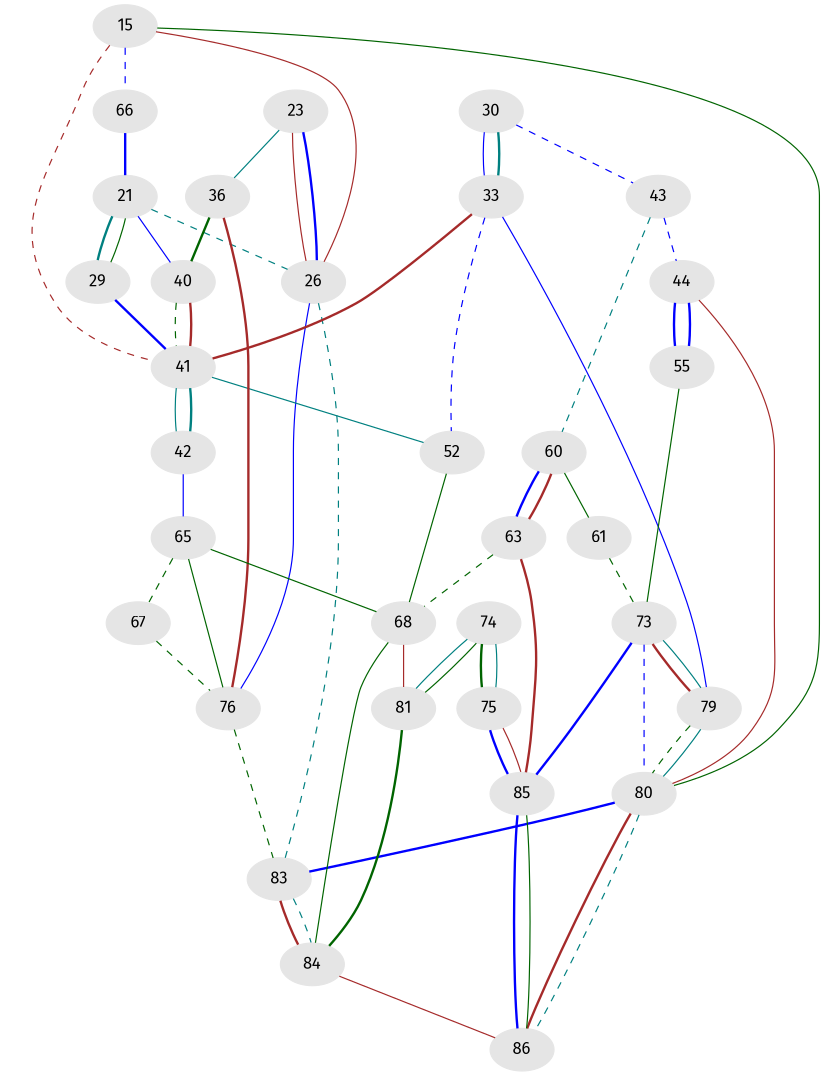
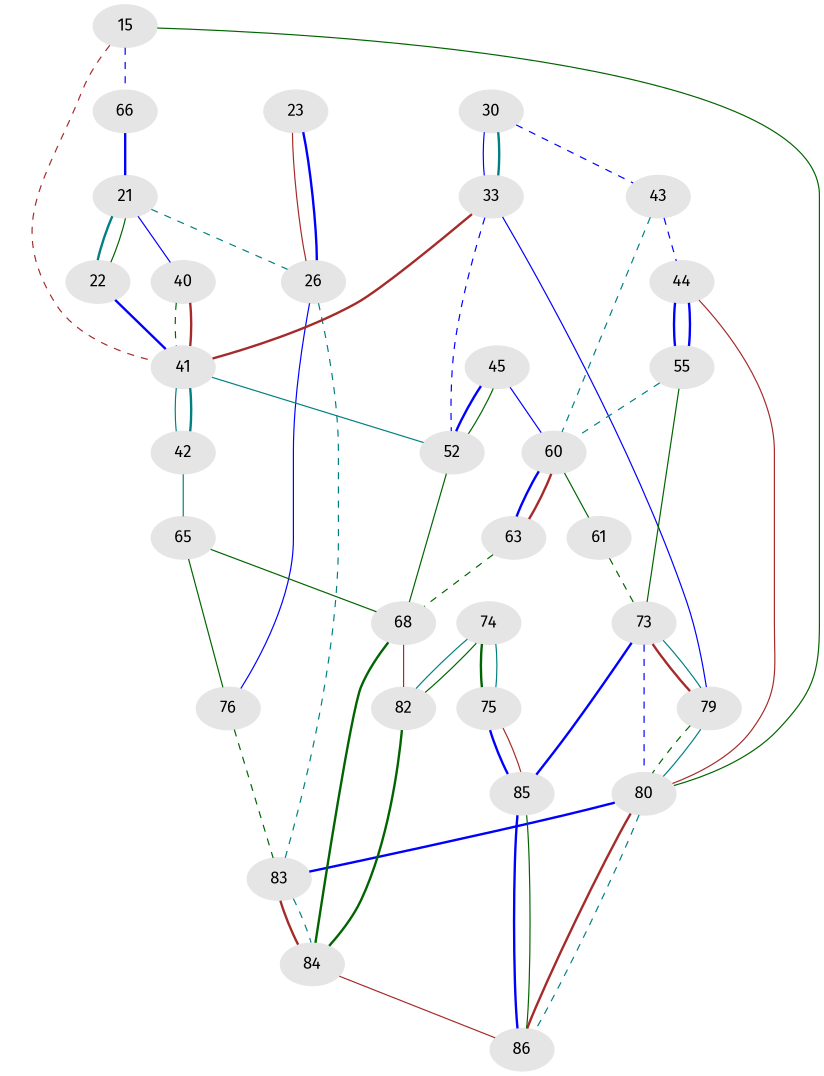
(334, 86) -> none
(218, 197) -> none
(98, 282) -> (98, 282)
none -> (497, 367)
none -> (618, 410)
(183, 495) -> (183, 495)
(138, 623) -> none
(536, 665) -> none
(404, 708) -> (404, 708)
(340, 789) -> (340, 789)
